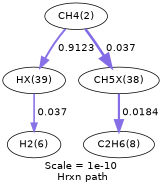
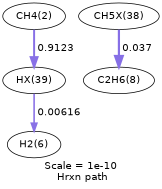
(95, 42) -> none
(51, 112) -> (58, 112)
(139, 112) -> (136, 48)
